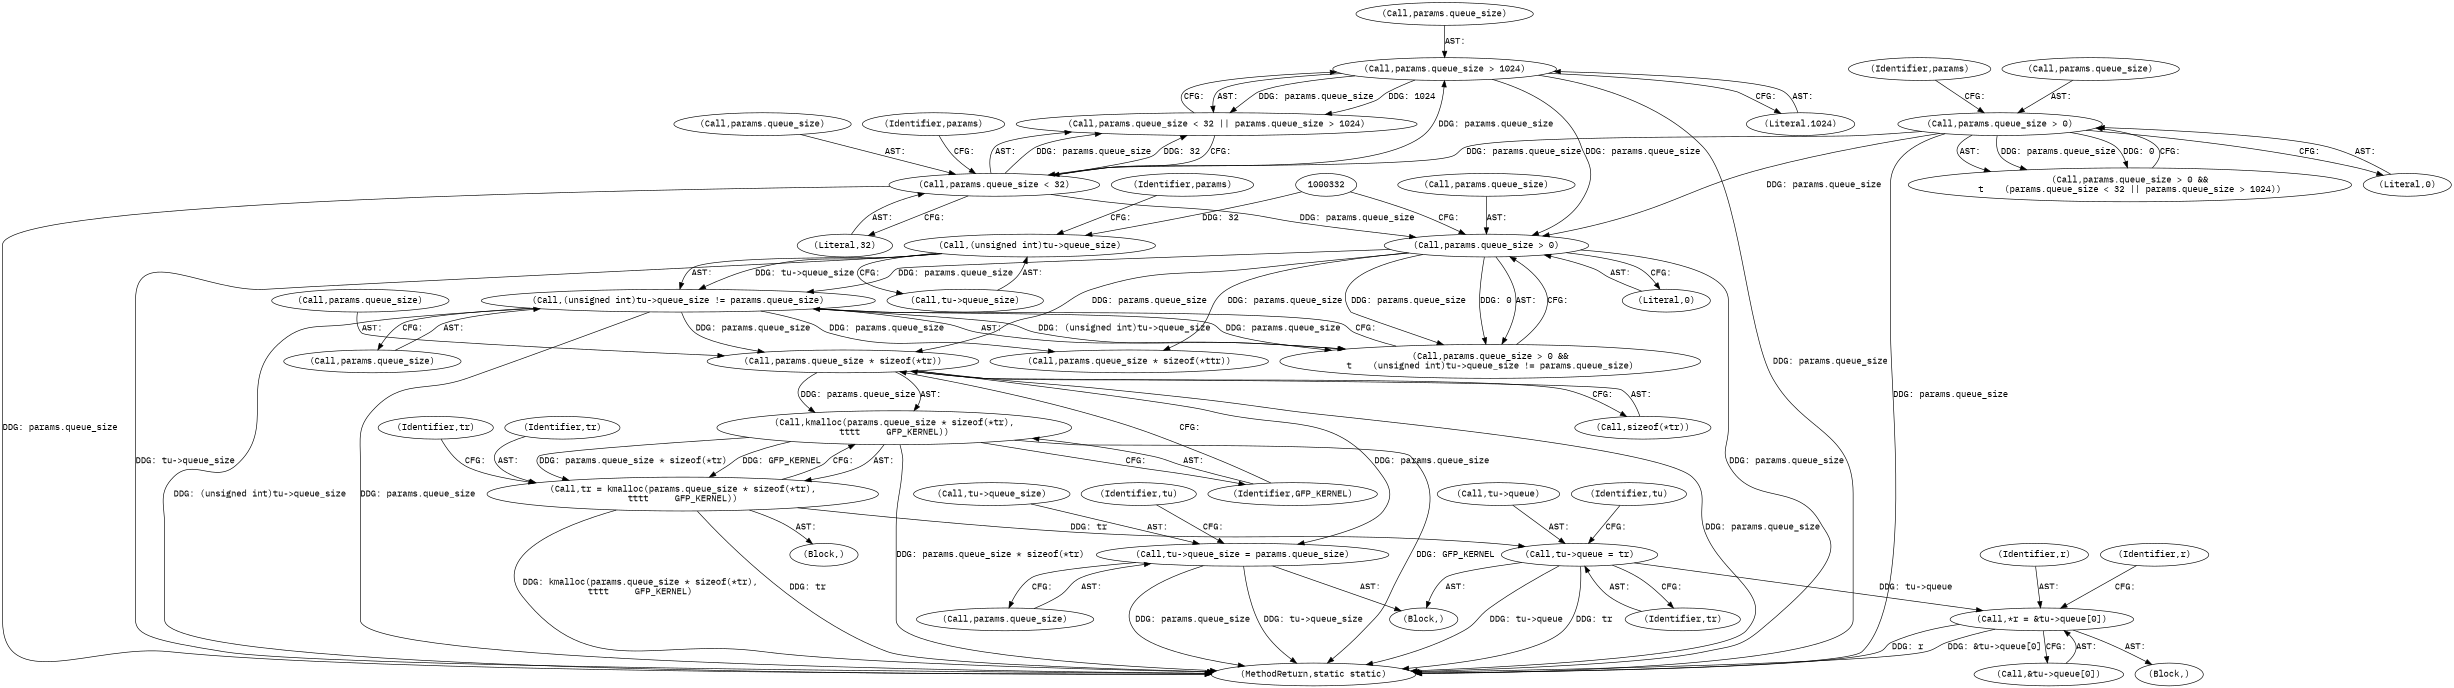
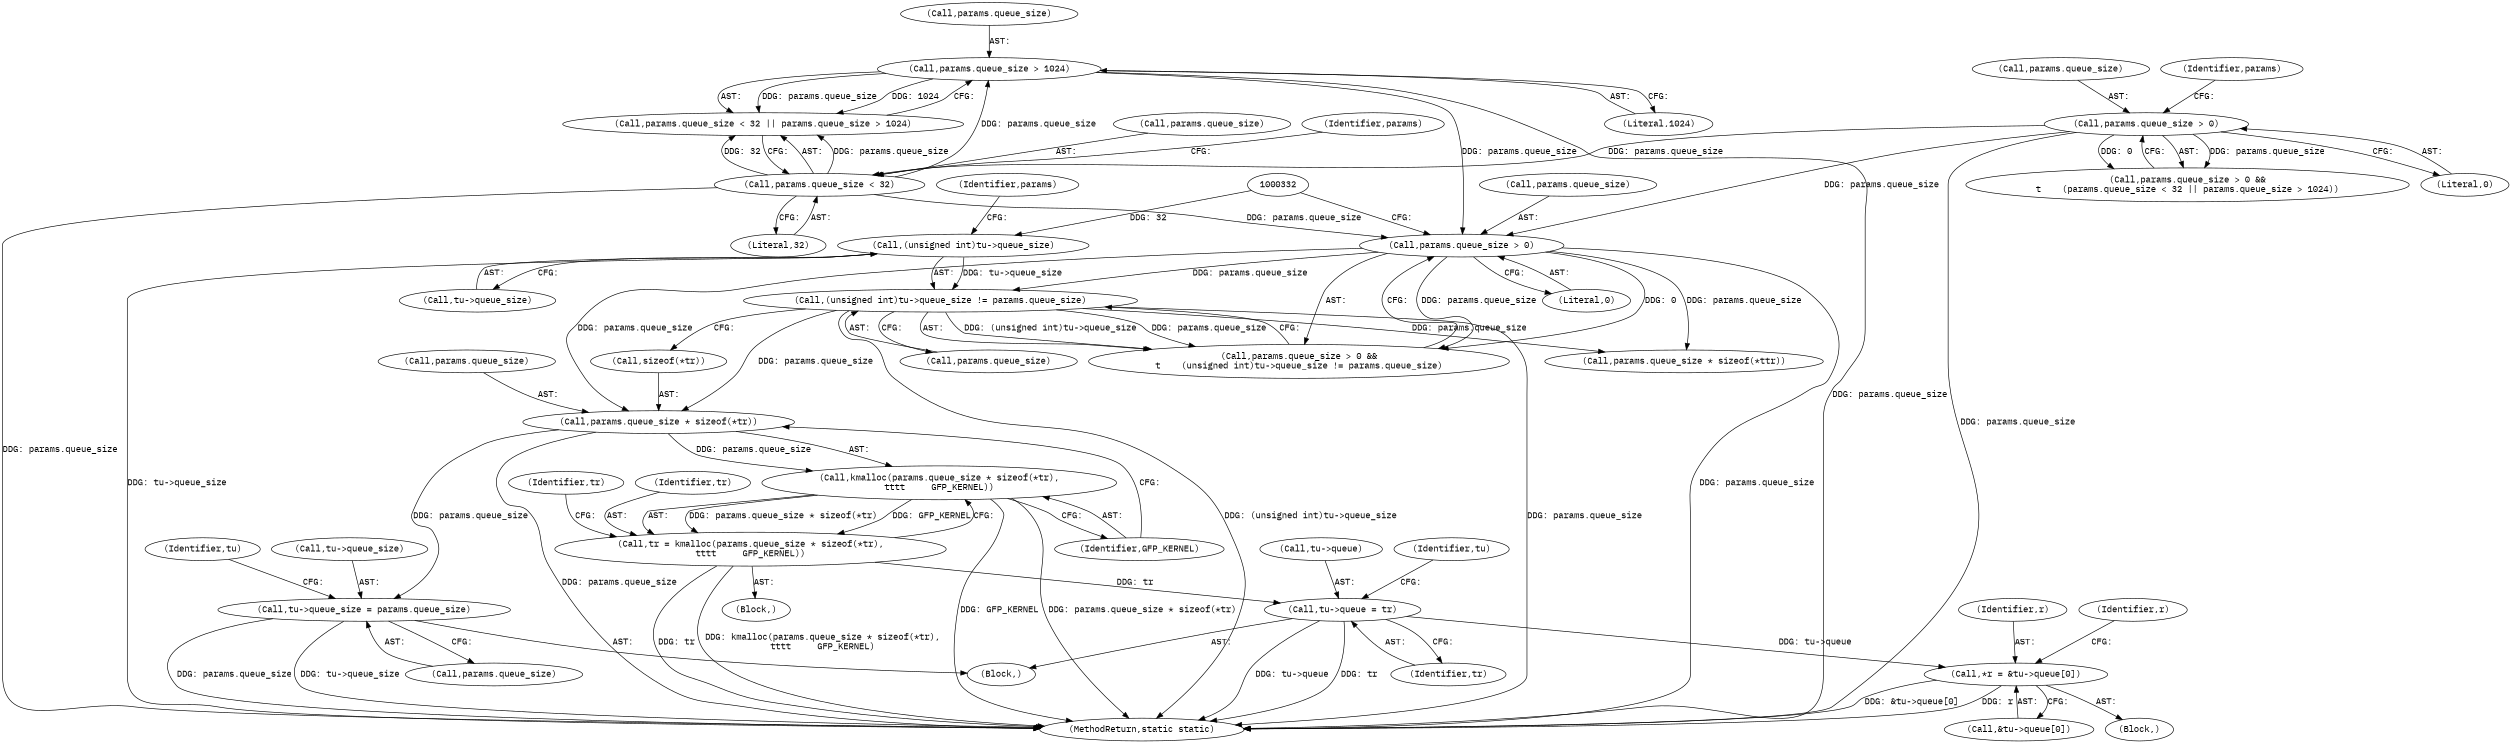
(1269, 380) -> (737, 318)
